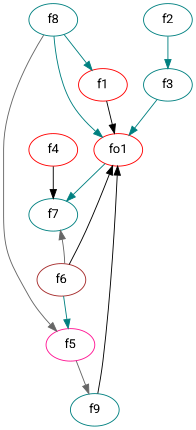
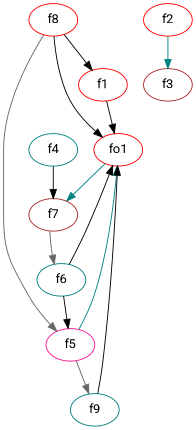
(53, 20) -> (53, 20)
(168, 20) -> (168, 20)
(75, 49) -> (75, 49)
(168, 85) -> (168, 85)
(65, 88) -> (65, 88)
(146, 114) -> (105, 254)
(53, 150) -> (53, 150)
(53, 215) -> (53, 215)
(64, 251) -> (51, 243)
(61, 280) -> (61, 280)
(65, 308) -> (65, 308)
